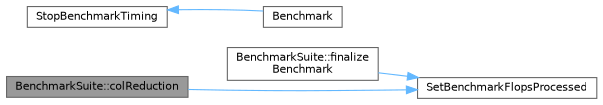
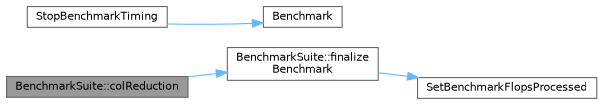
(221, 10) -> (210, 24)
(297, 91) -> (202, 75)
